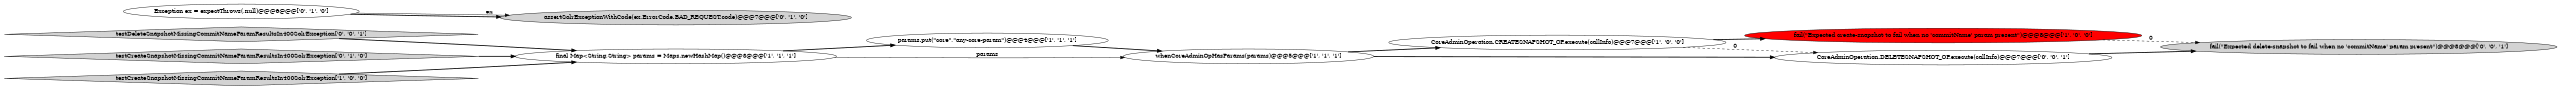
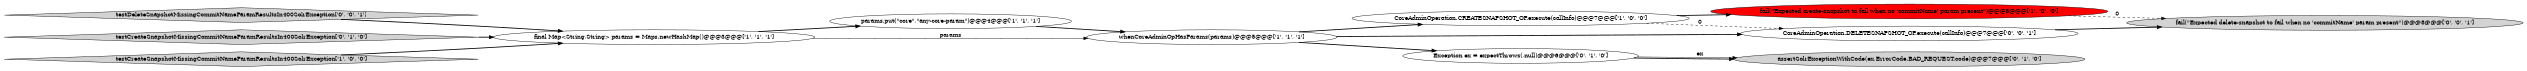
none -> (1365, 47)
